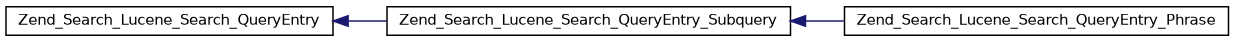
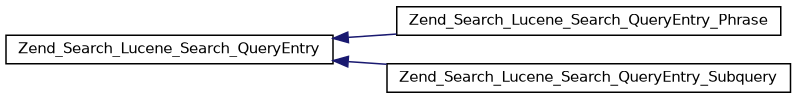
(825, 21) -> (372, 36)
